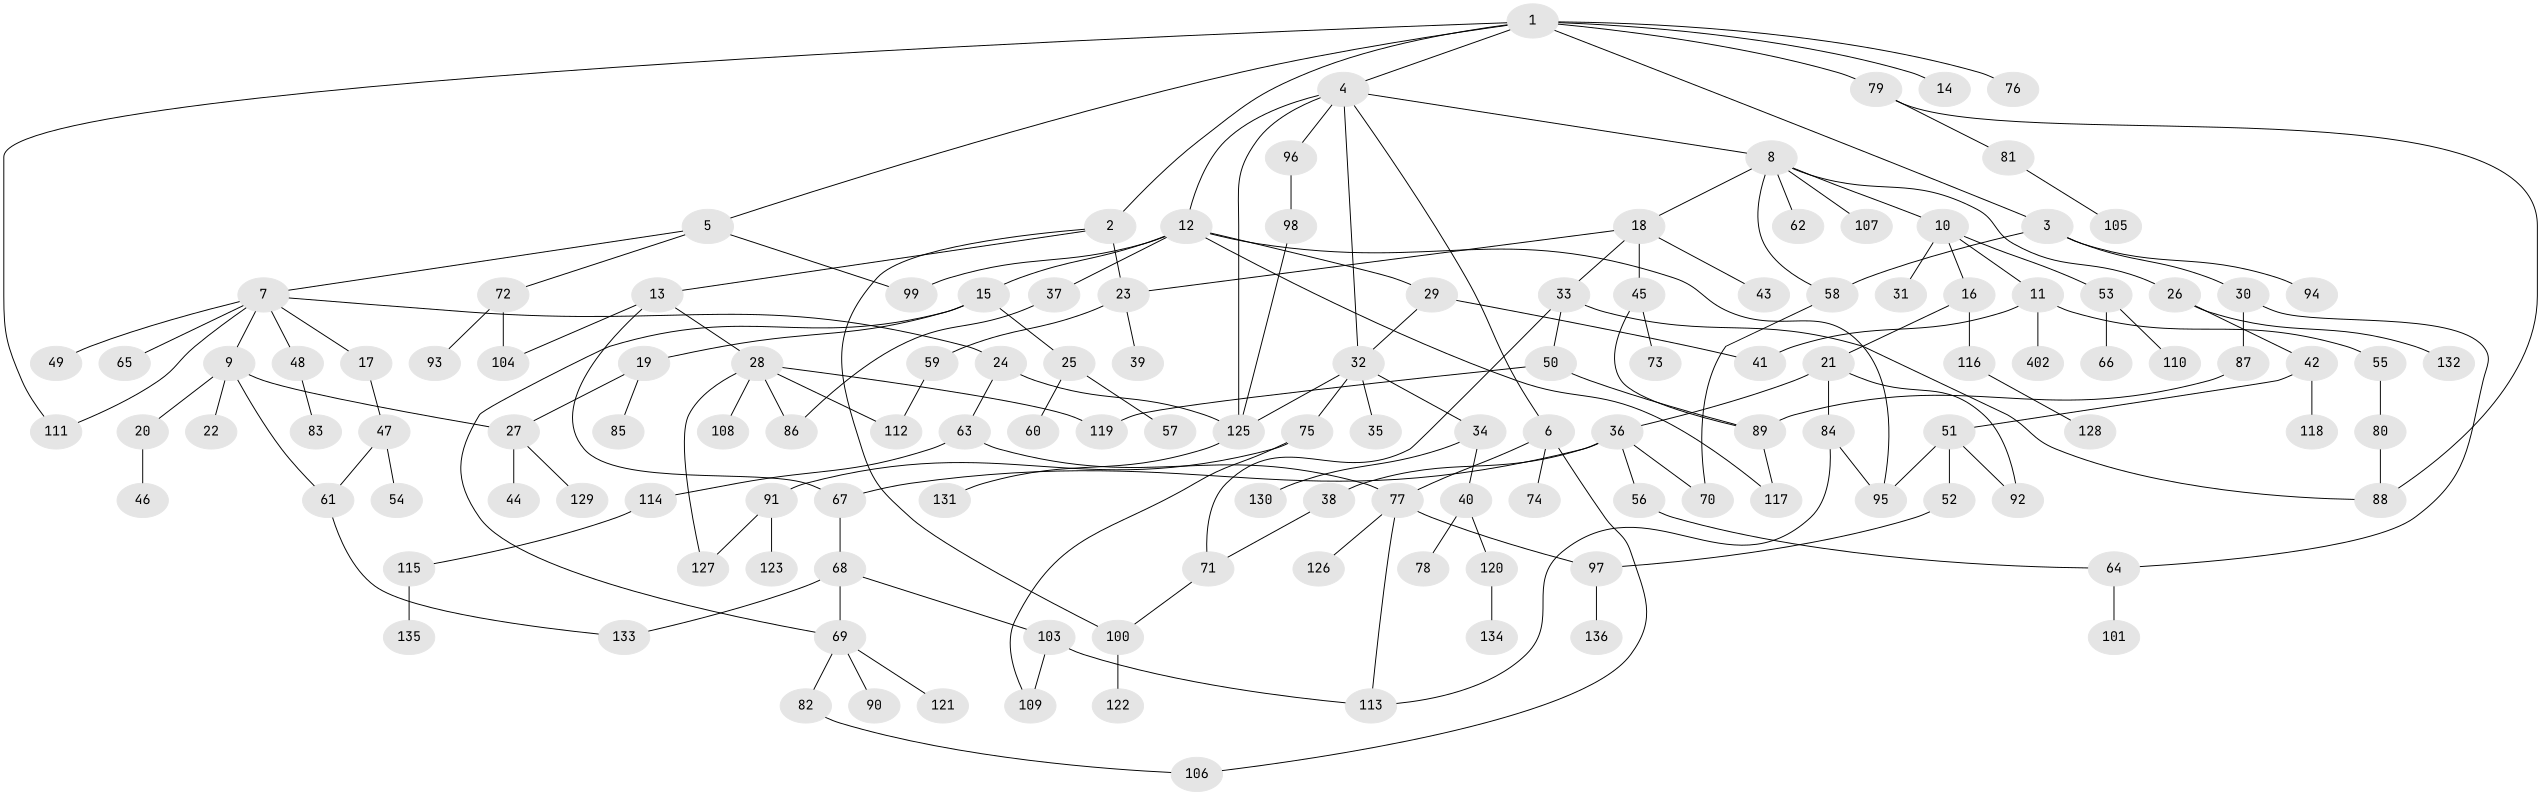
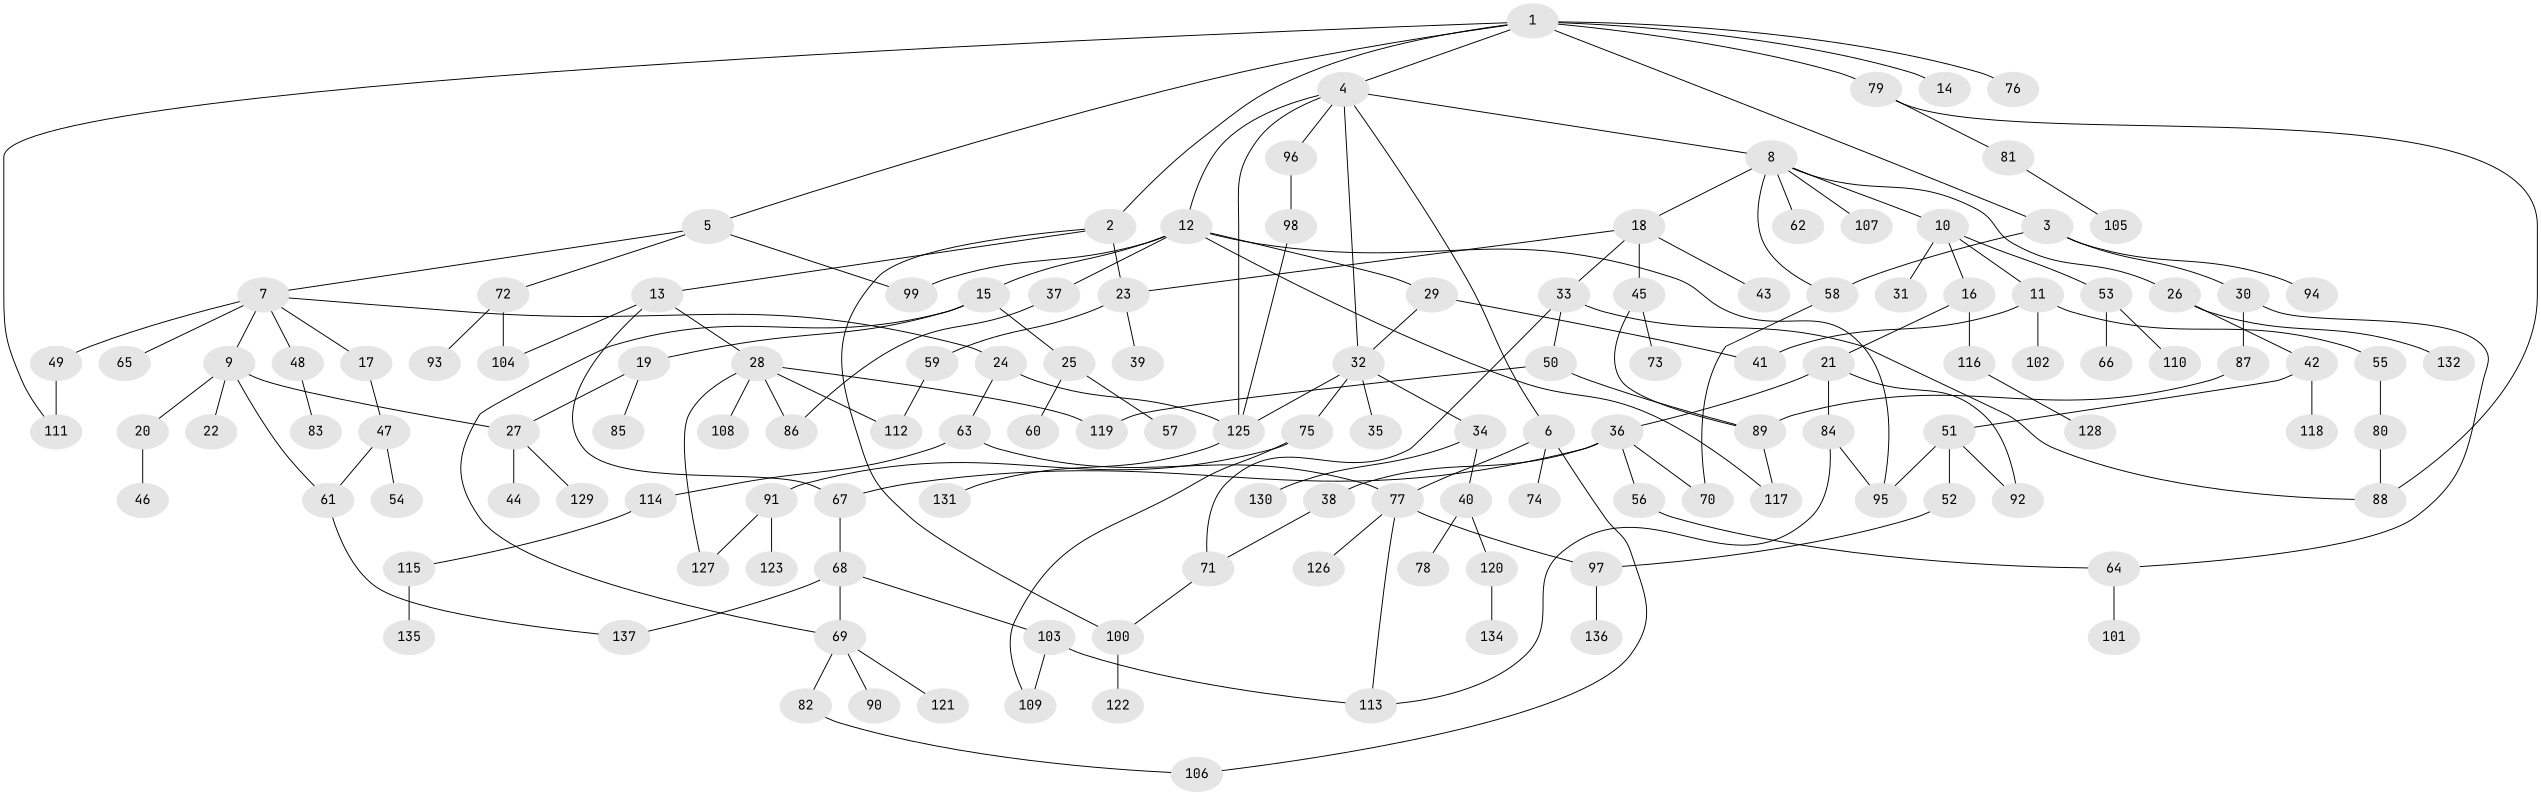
(2038, 363) -> (2038, 363)
(168, 374) -> (56, 398)
(624, 637) -> (624, 637)
